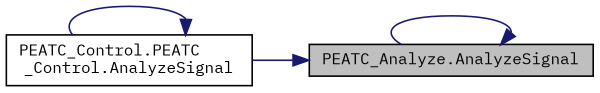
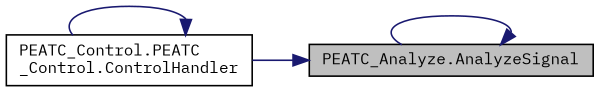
(129, 60) -> (129, 60)
